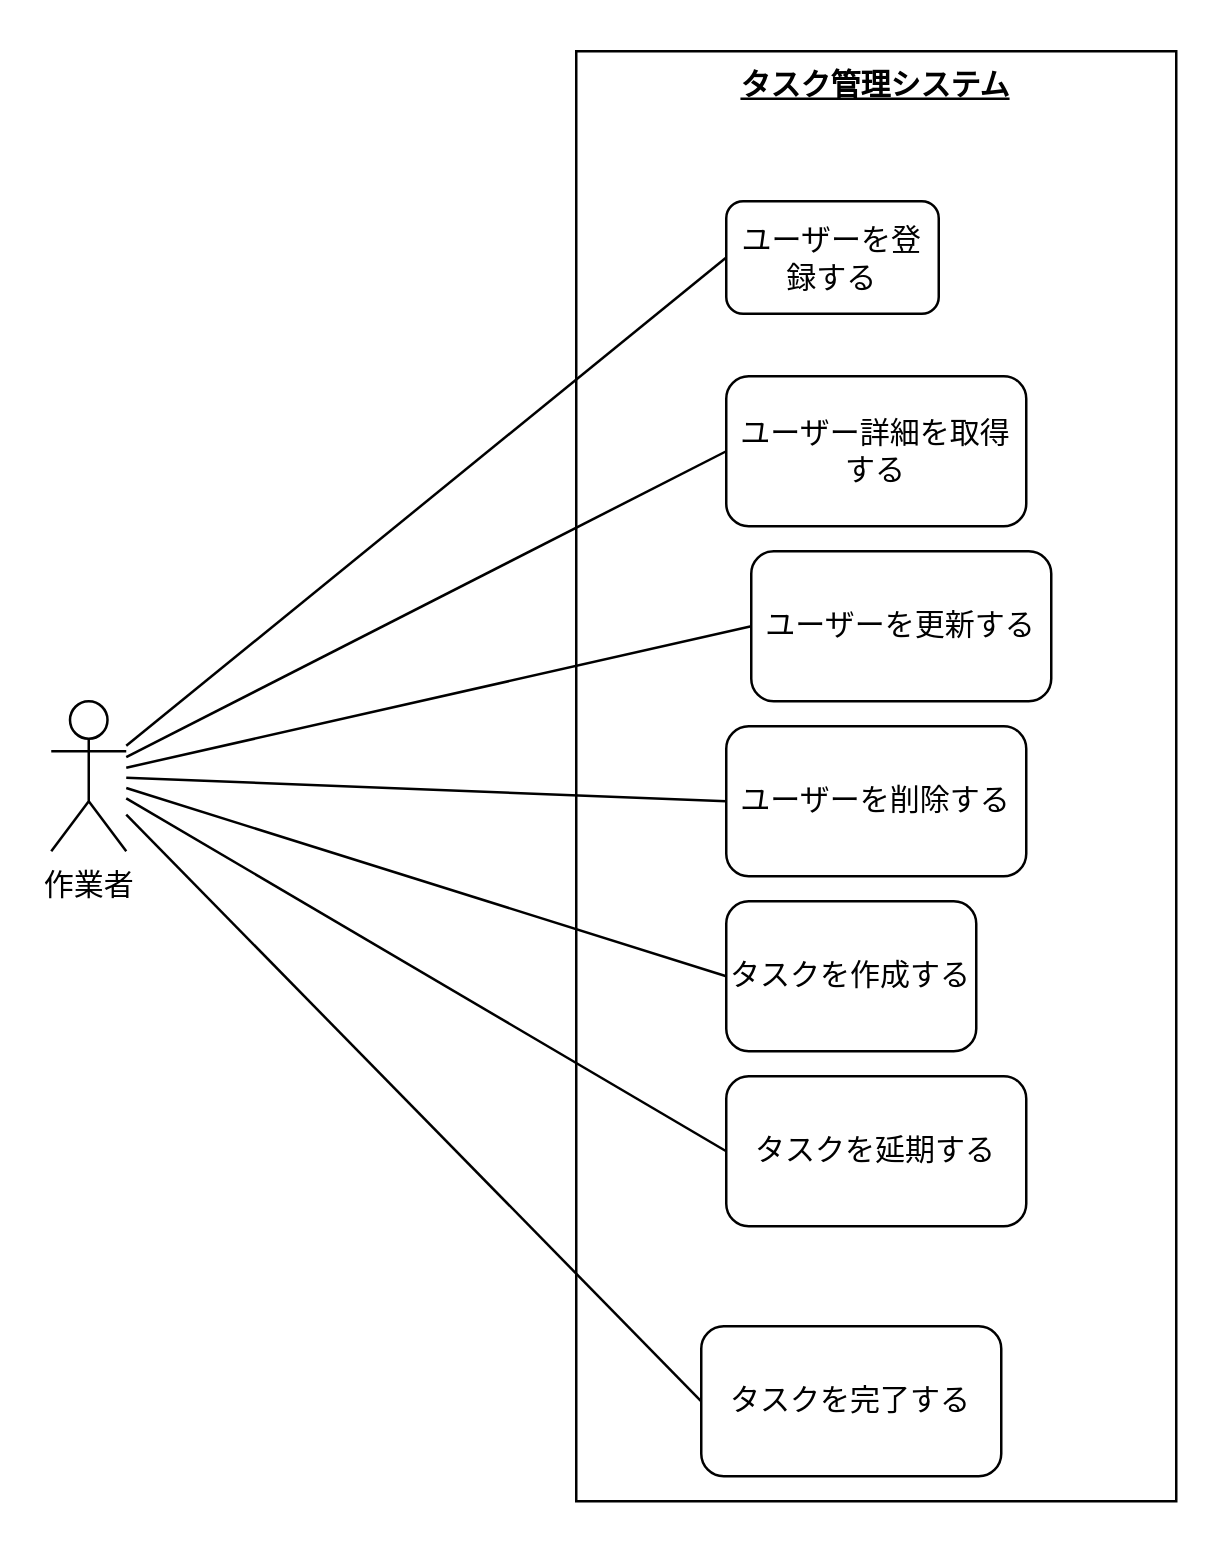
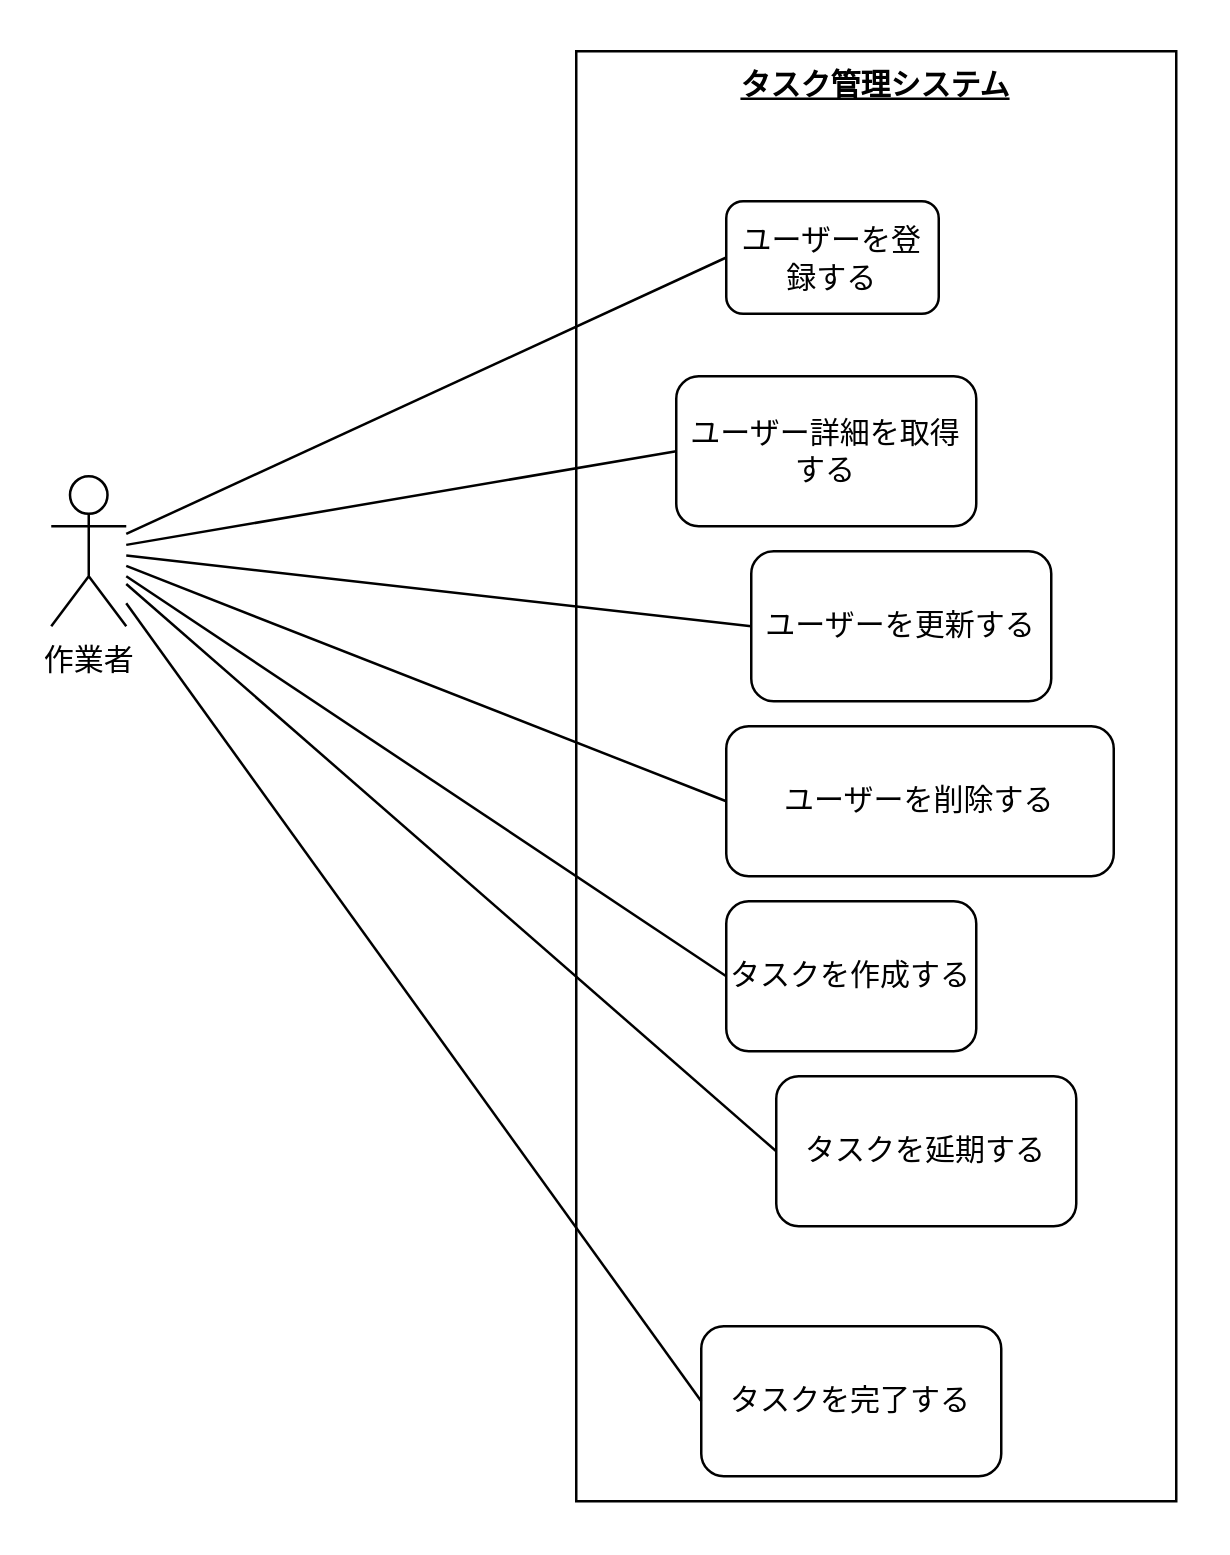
(876, 451) -> (826, 451)
(89, 776) -> (89, 551)
(876, 801) -> (920, 801)
(876, 1151) -> (926, 1151)
